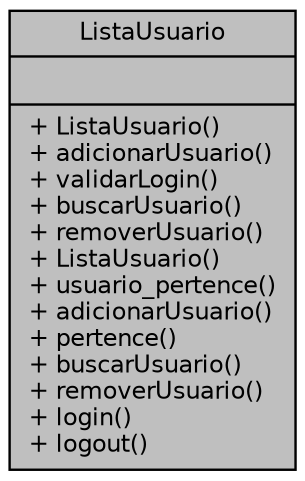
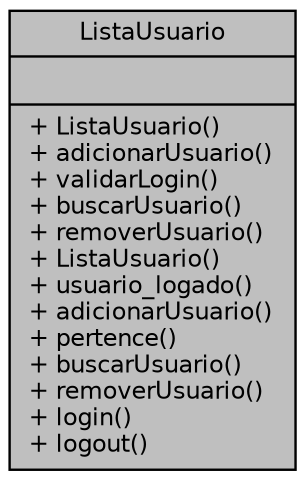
(153, 286) -> (142, 286)
